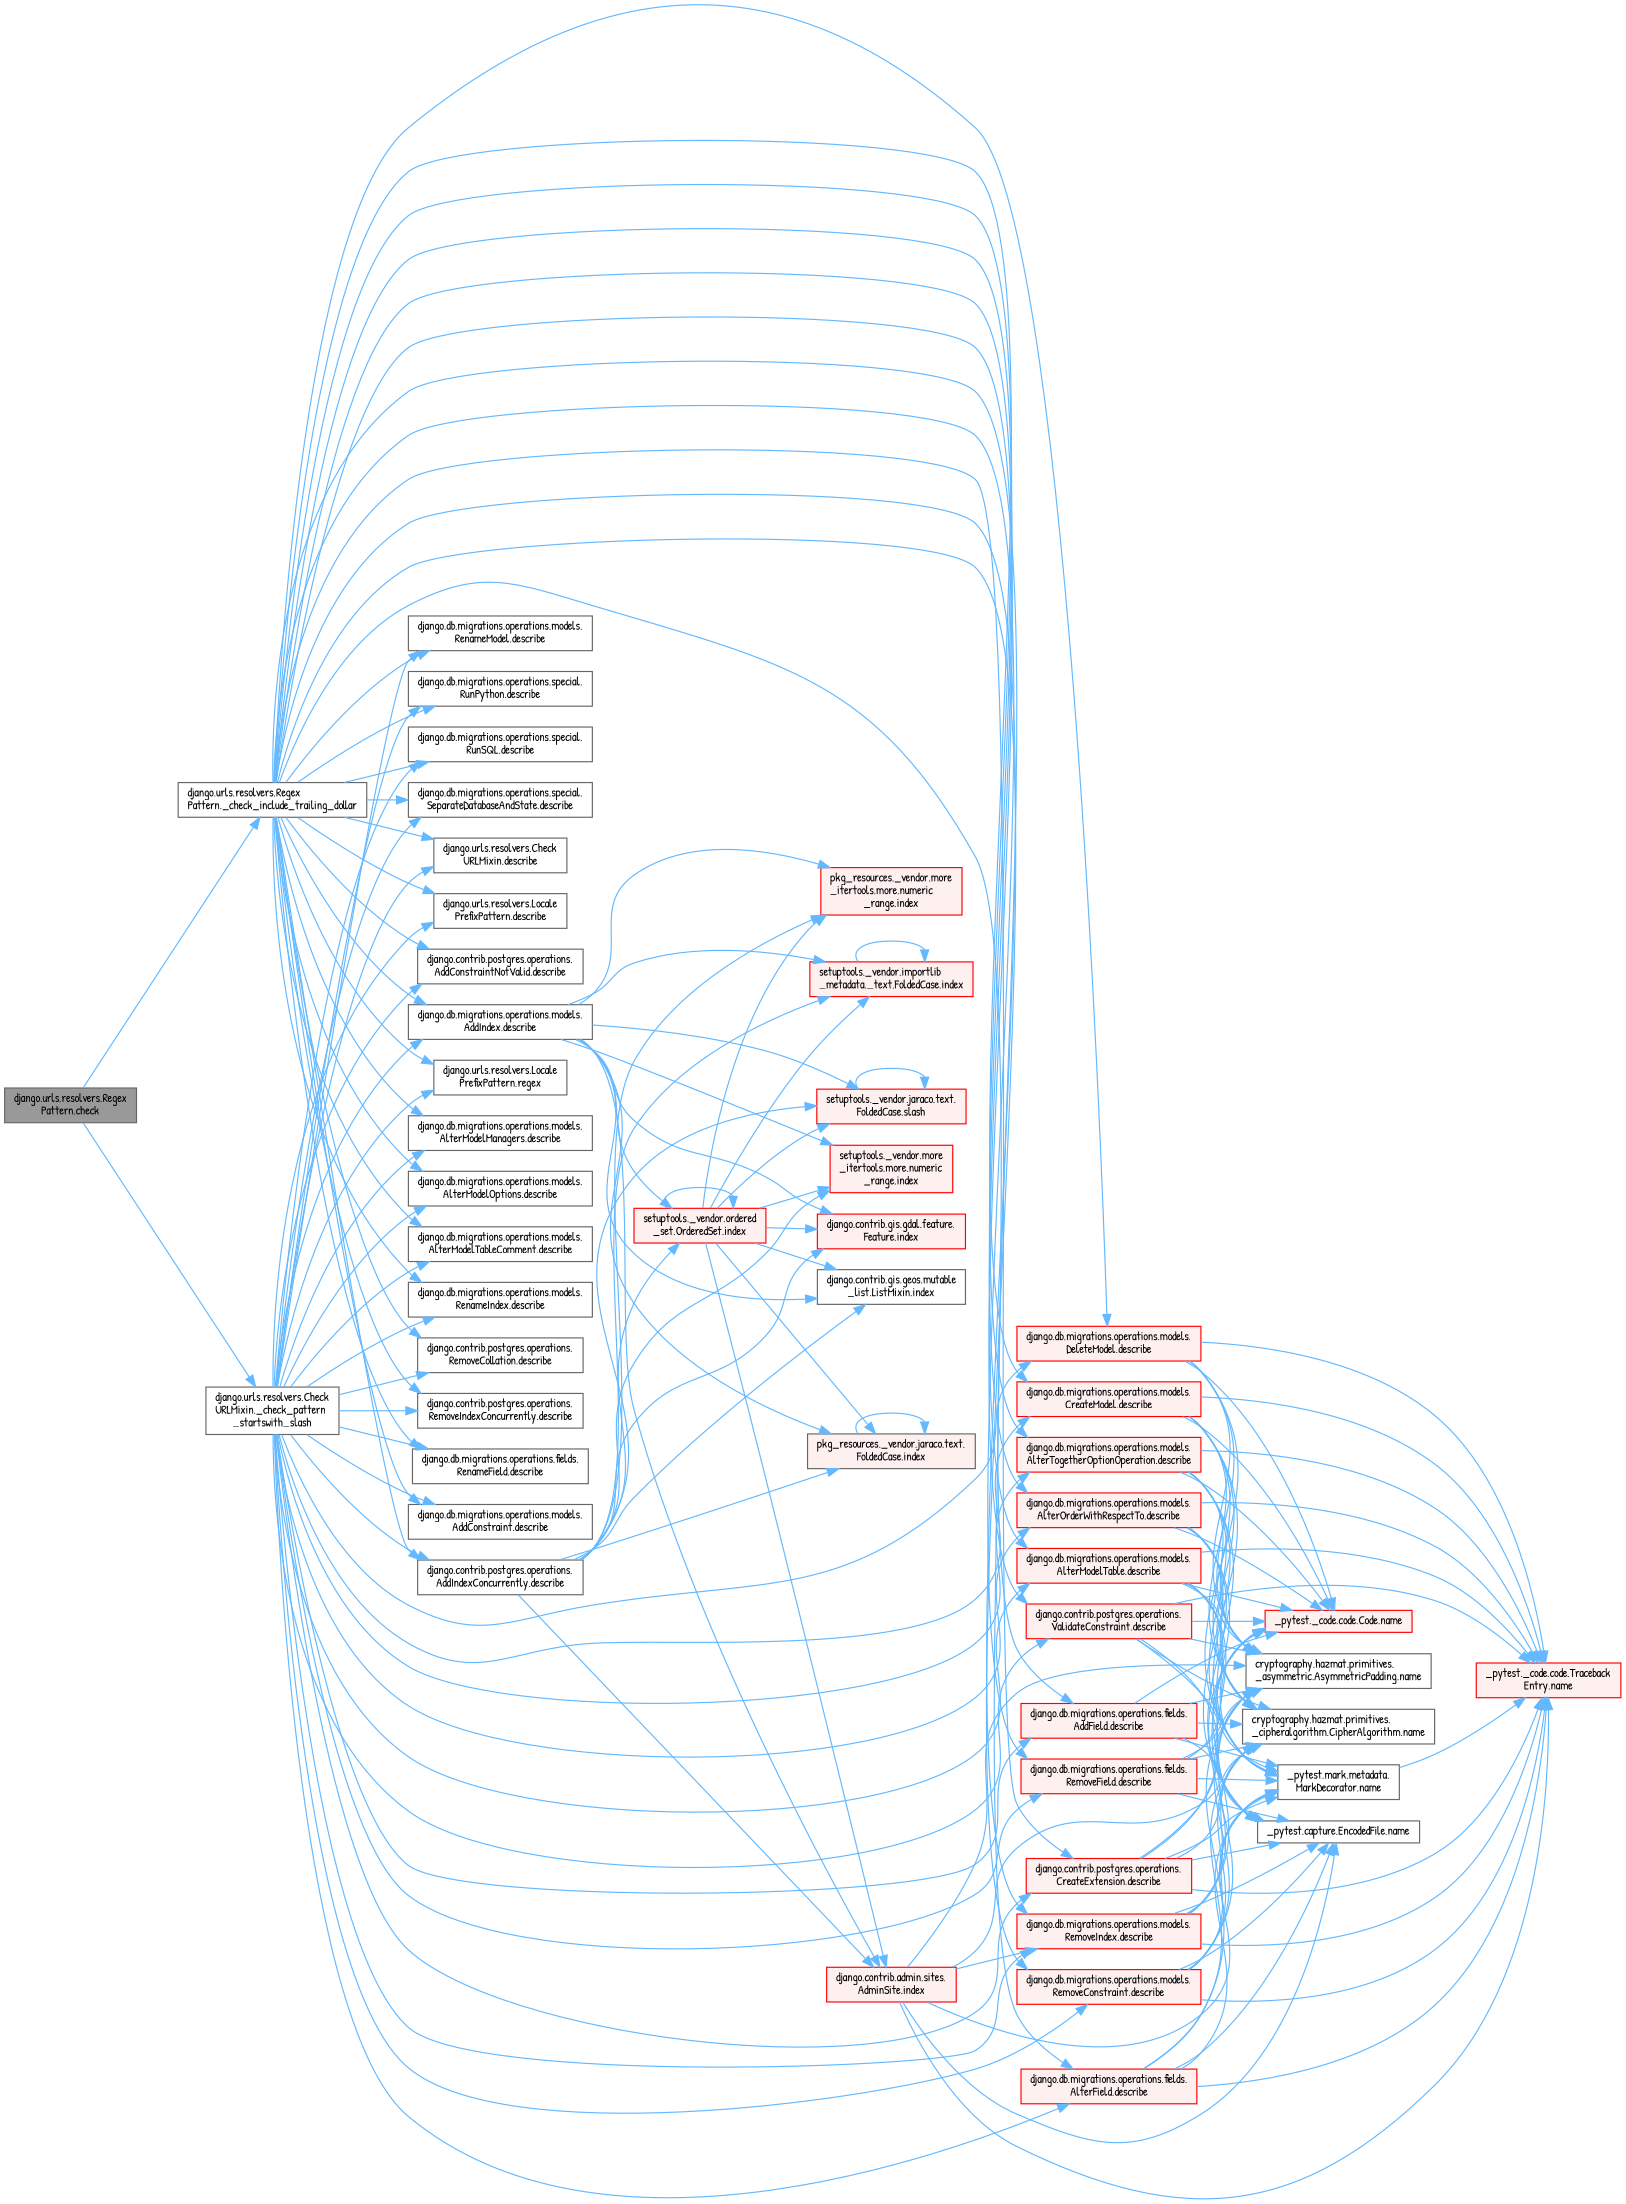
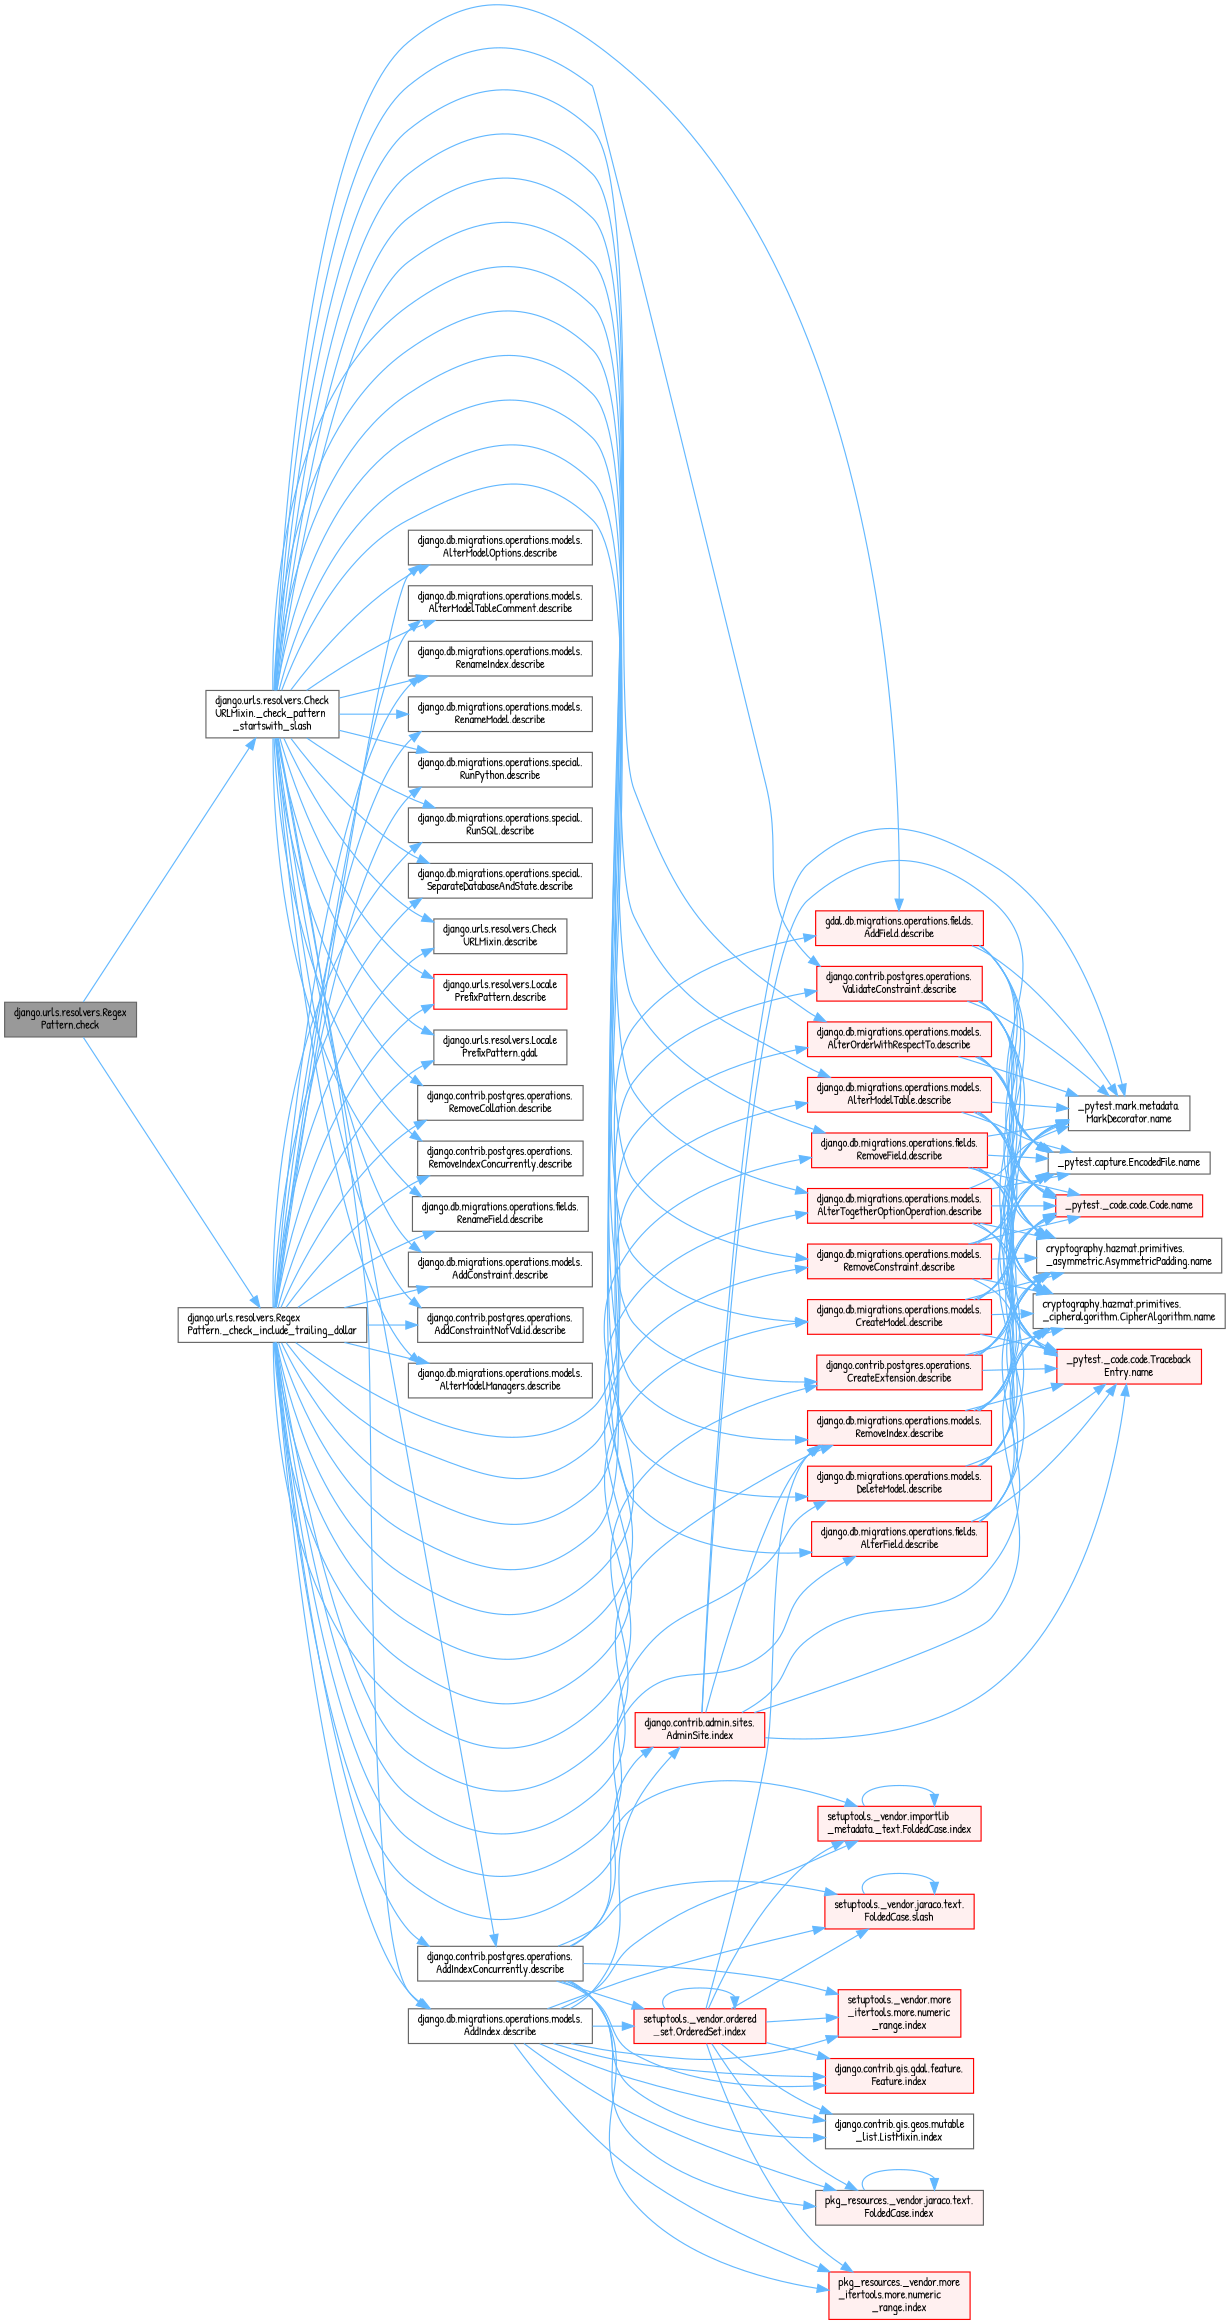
(500, 911) -> (500, 992)
(500, 1078) -> (500, 1047)
(796, 1599) -> (767, 1746)
(1109, 1721) -> (900, 928)
(1460, 1741) -> (1012, 1259)
(1221, 1930) -> none
